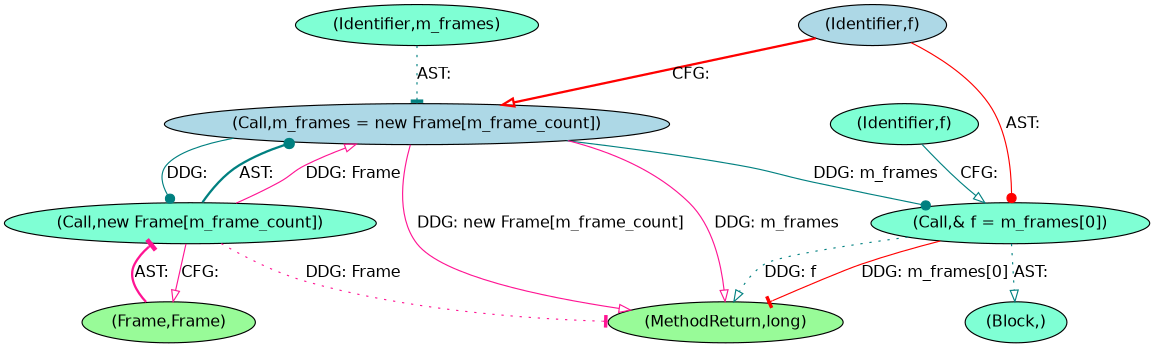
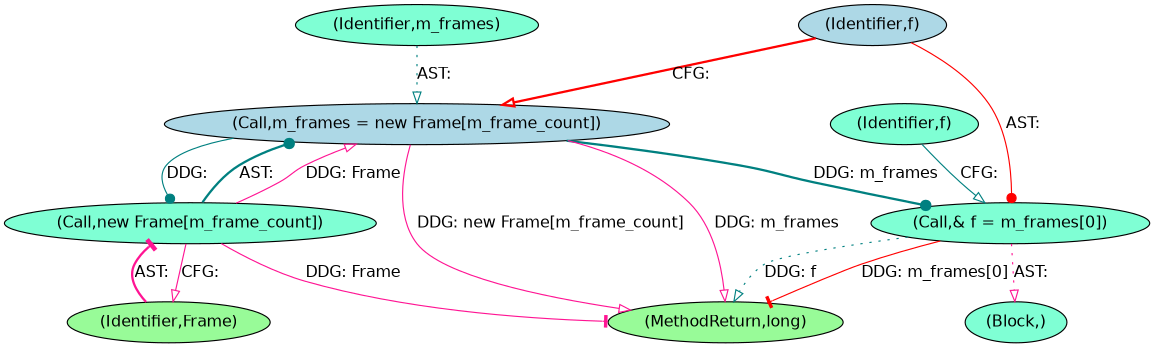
(417, 72) -> (417, 69)
(745, 166) -> (745, 166)
(1013, 267) -> (1013, 267)
(407, 303) -> (407, 303)
(169, 322) -> (169, 322)
